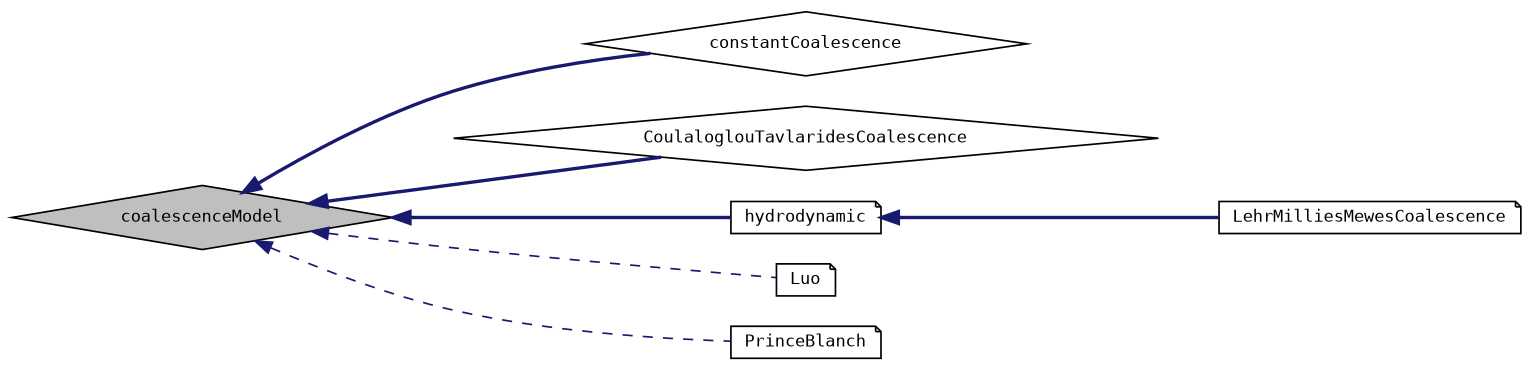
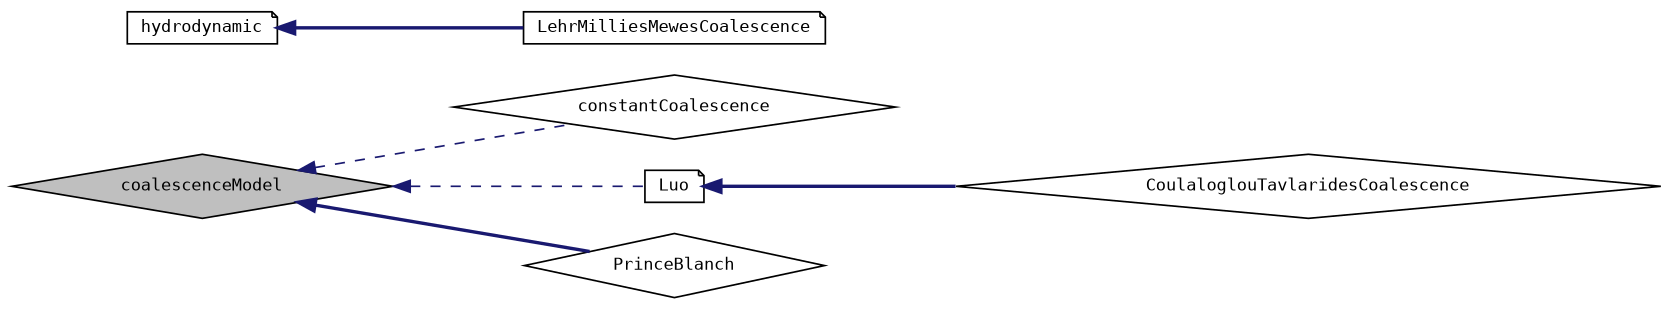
(446, 94) -> (443, 146)
(494, 179) -> (838, 186)
(570, 218) -> none
(496, 319) -> (452, 228)
(806, 342) -> (674, 266)
